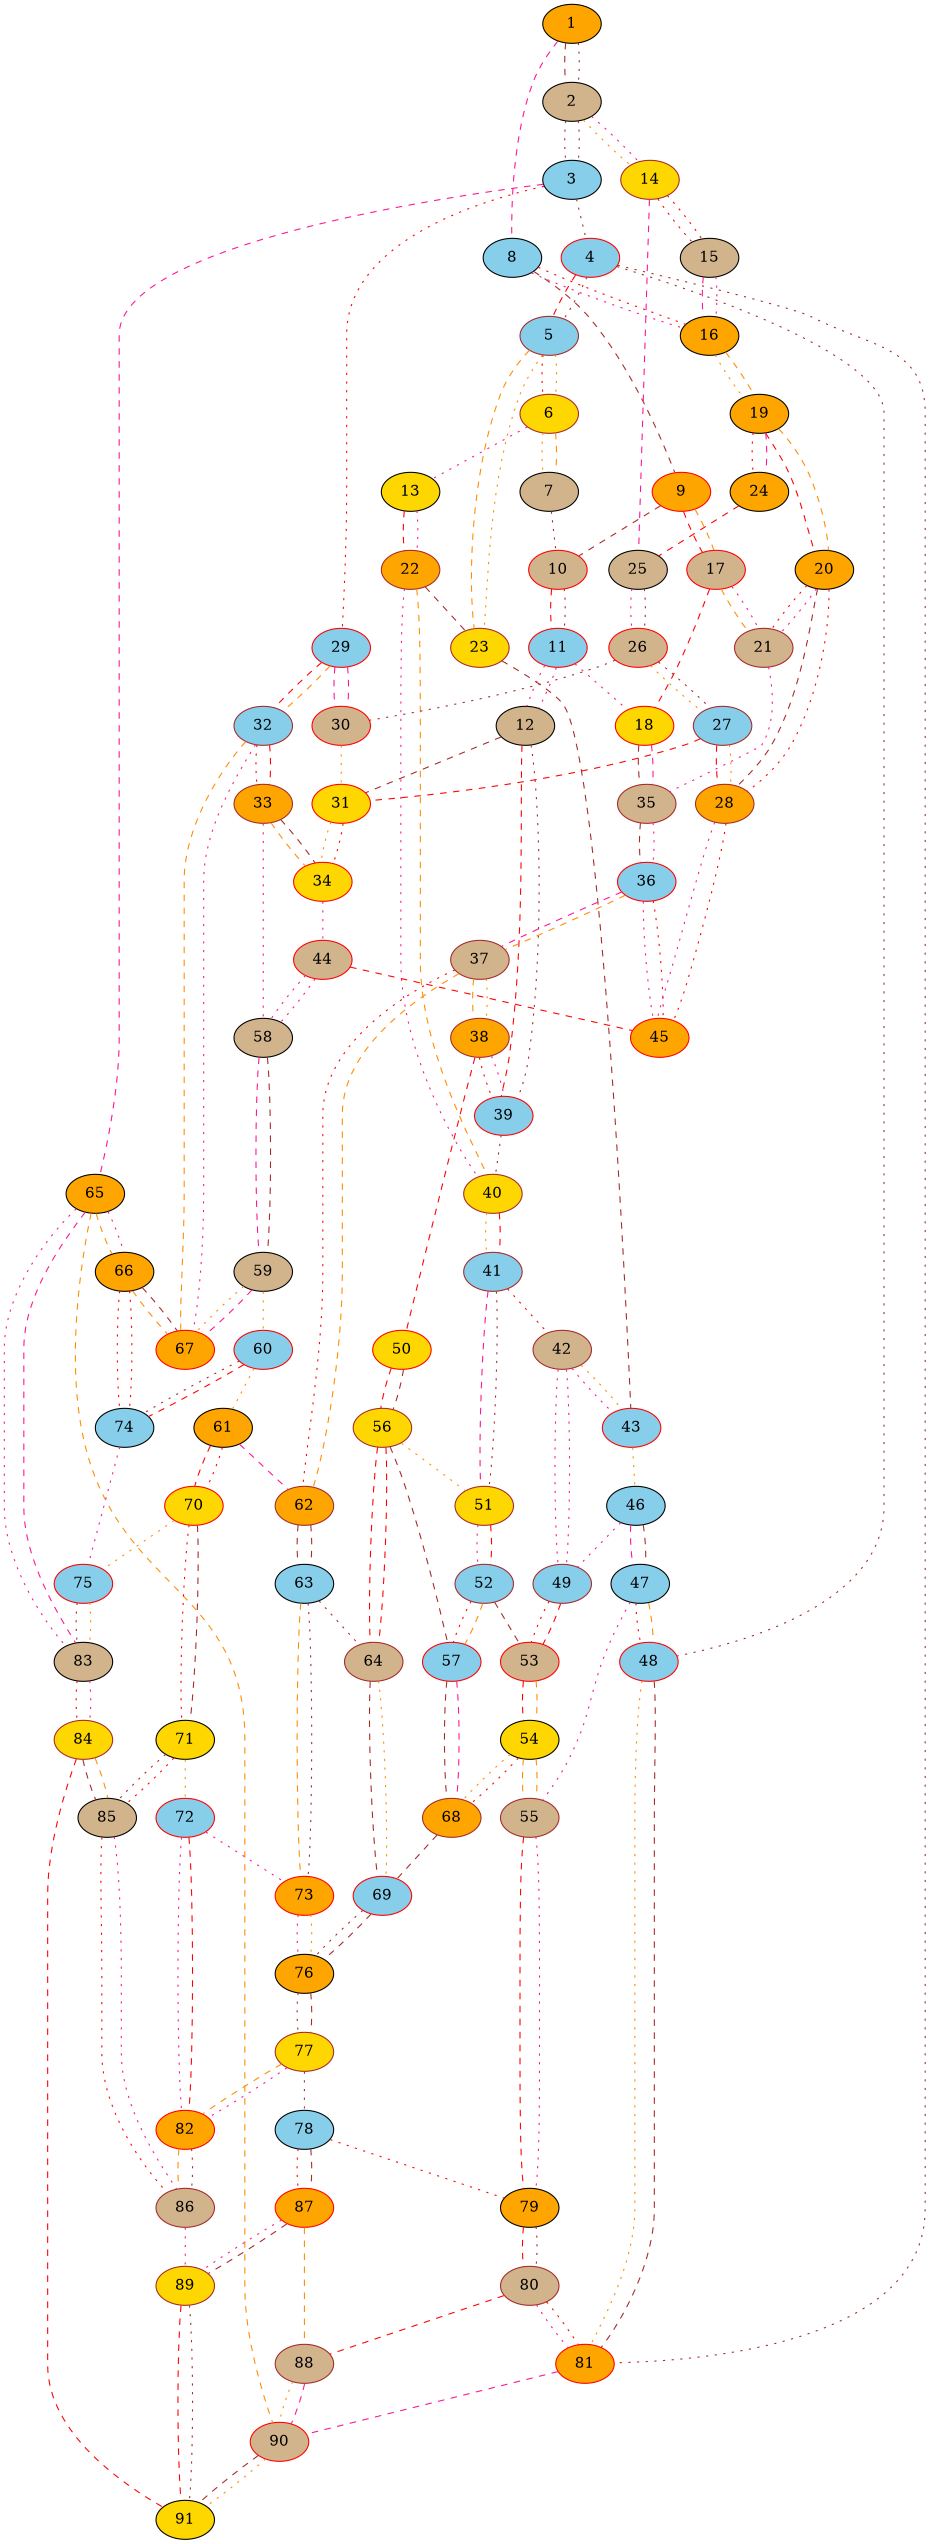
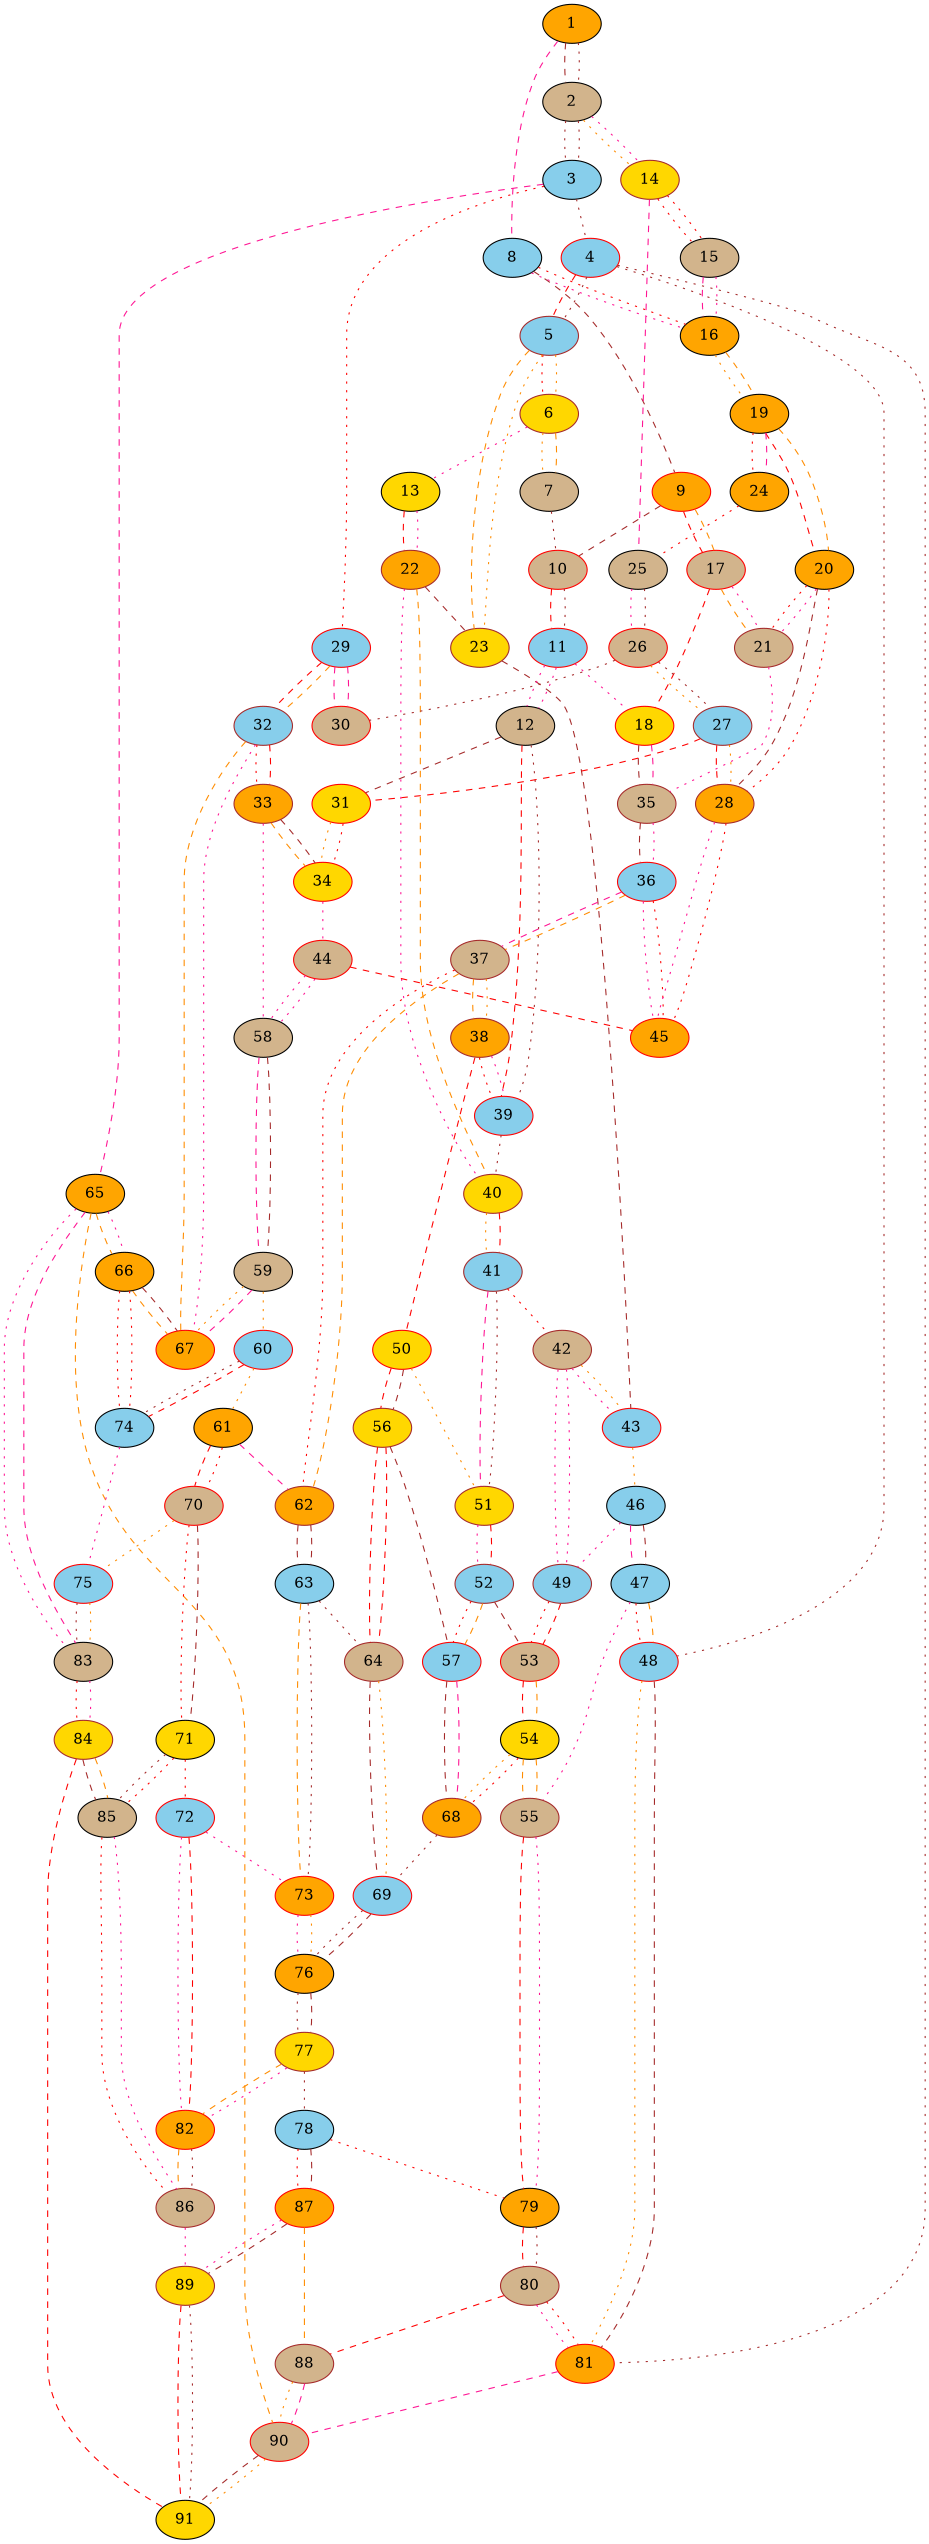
(699, 531) -> (699, 531)
(341, 765) -> none
(434, 1467) -> (443, 1428)
(194, 1506) -> (194, 1506)
(185, 1779) -> (185, 1779)
(417, 1857) -> (417, 1857)
